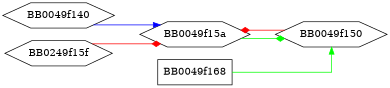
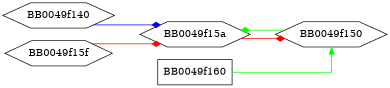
(123, 25) -> (123, 25)
(267, 30) -> (267, 30)
(259, 39) -> (259, 39)
(59, 53) -> (59, 53)
(195, 72) -> (195, 72)
